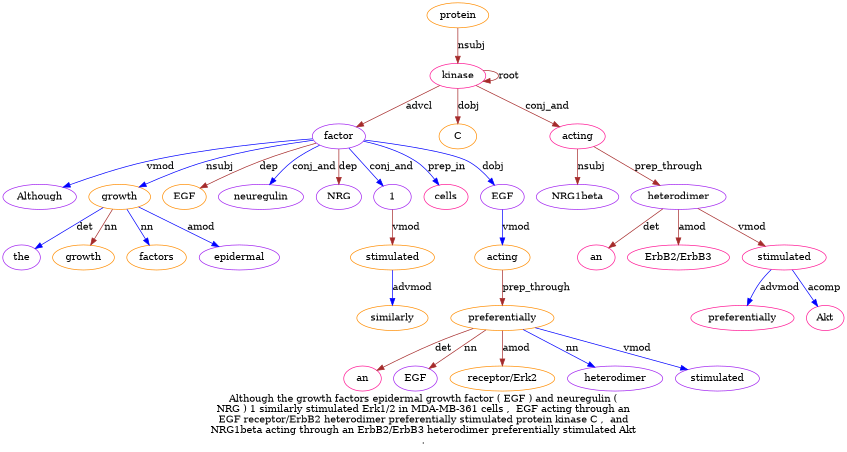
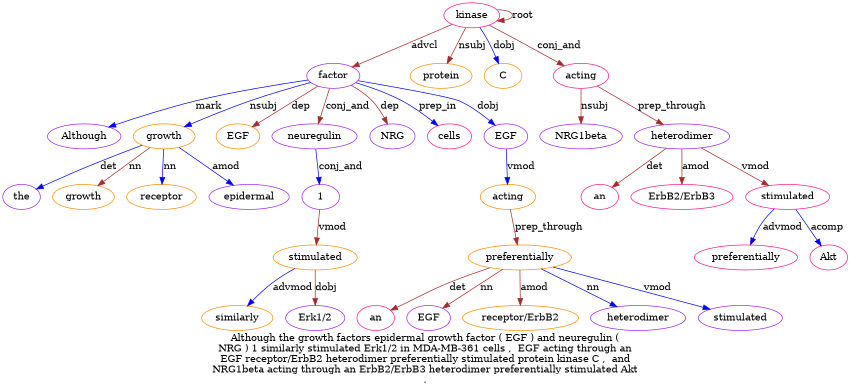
(458, 42) -> (458, 42)
(458, 103) -> (489, 42)
(295, 160) -> (325, 103)
(364, 164) -> (317, 163)
(161, 167) -> (208, 106)
(157, 257) -> (161, 197)
none -> (315, 318)
(502, 379) -> (520, 318)
